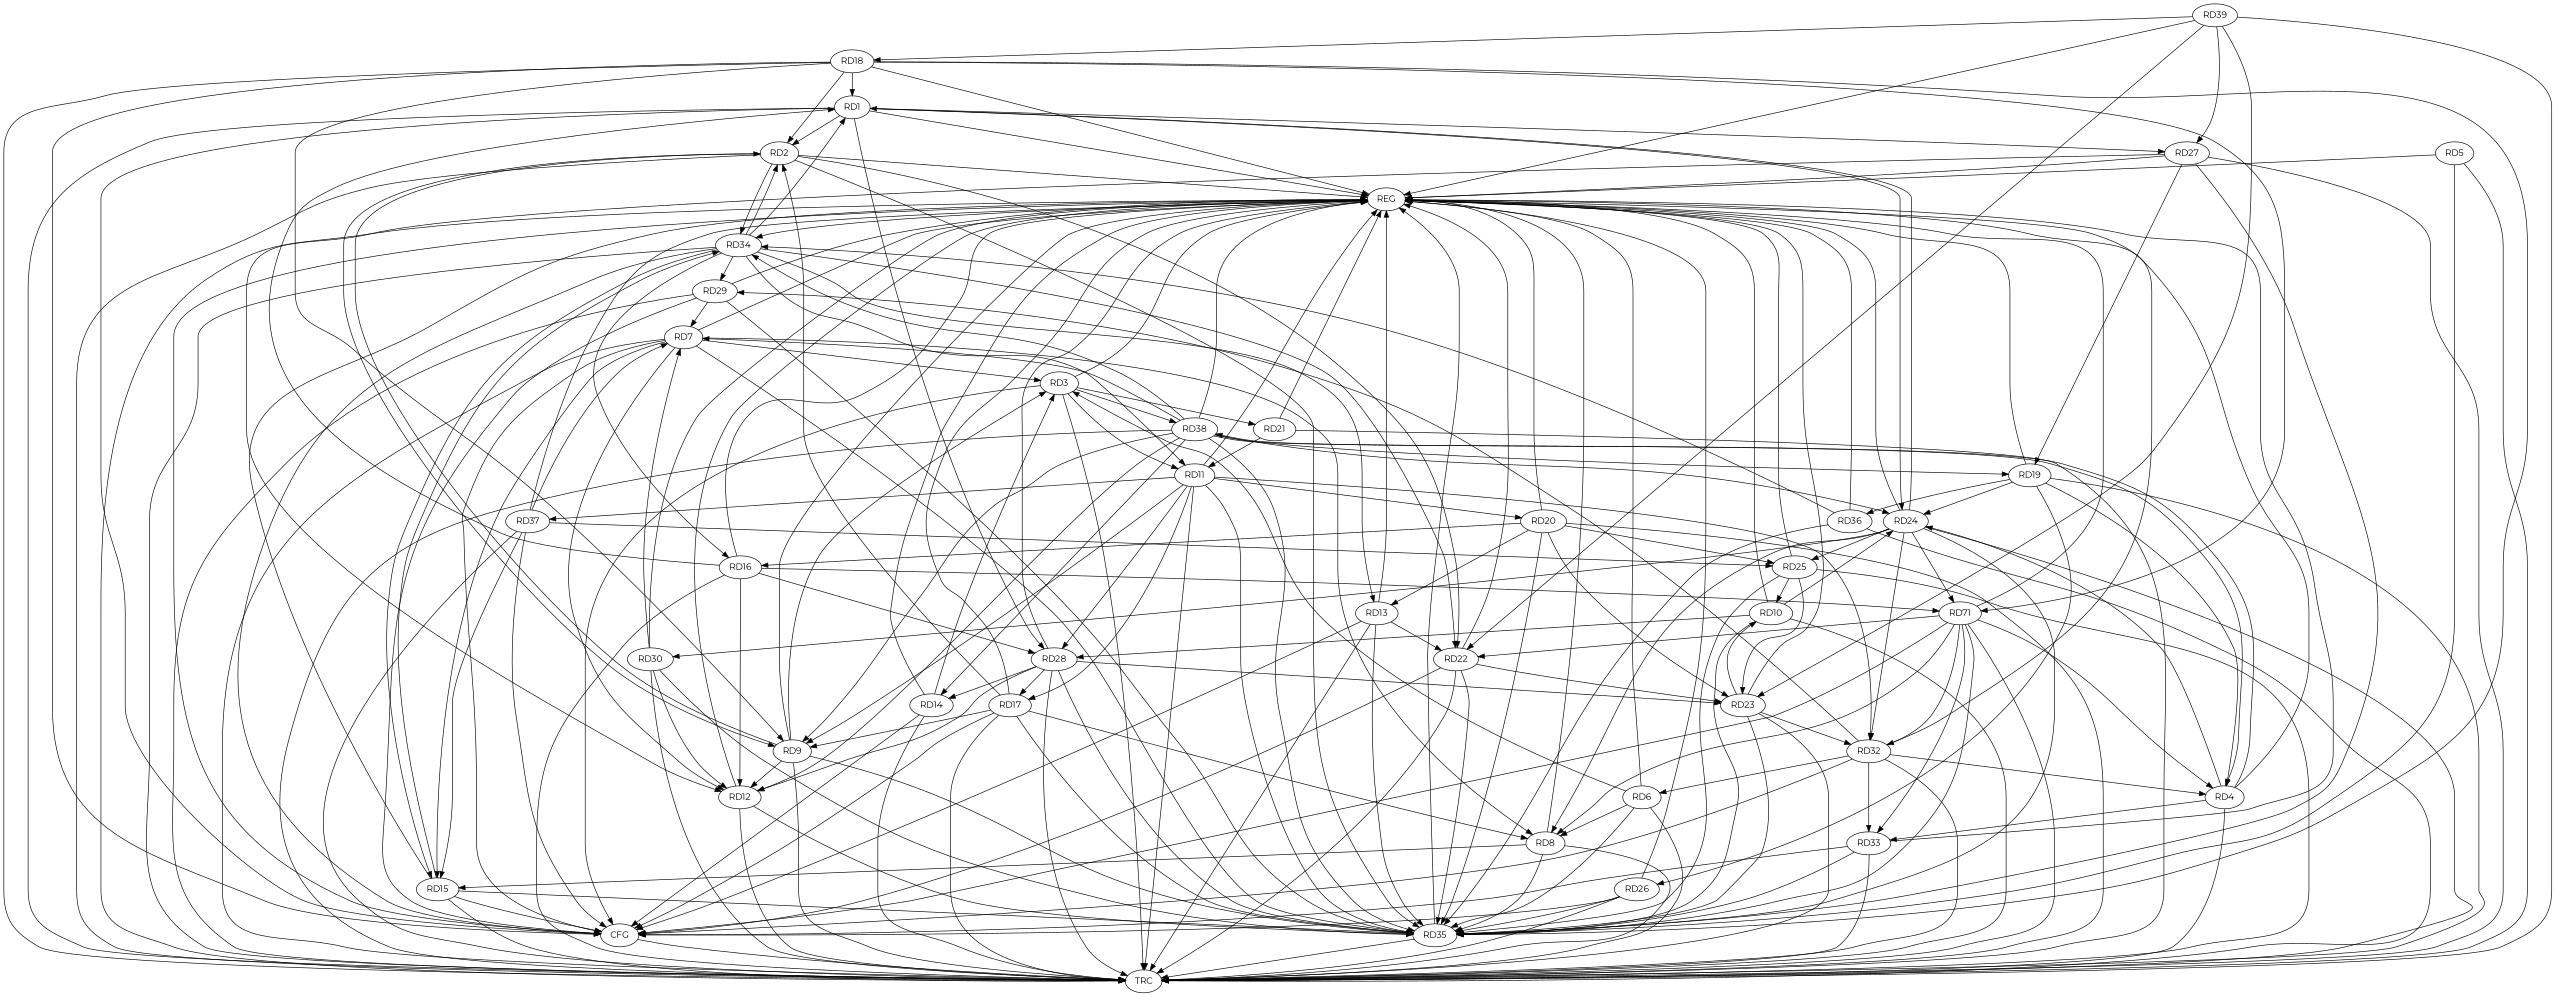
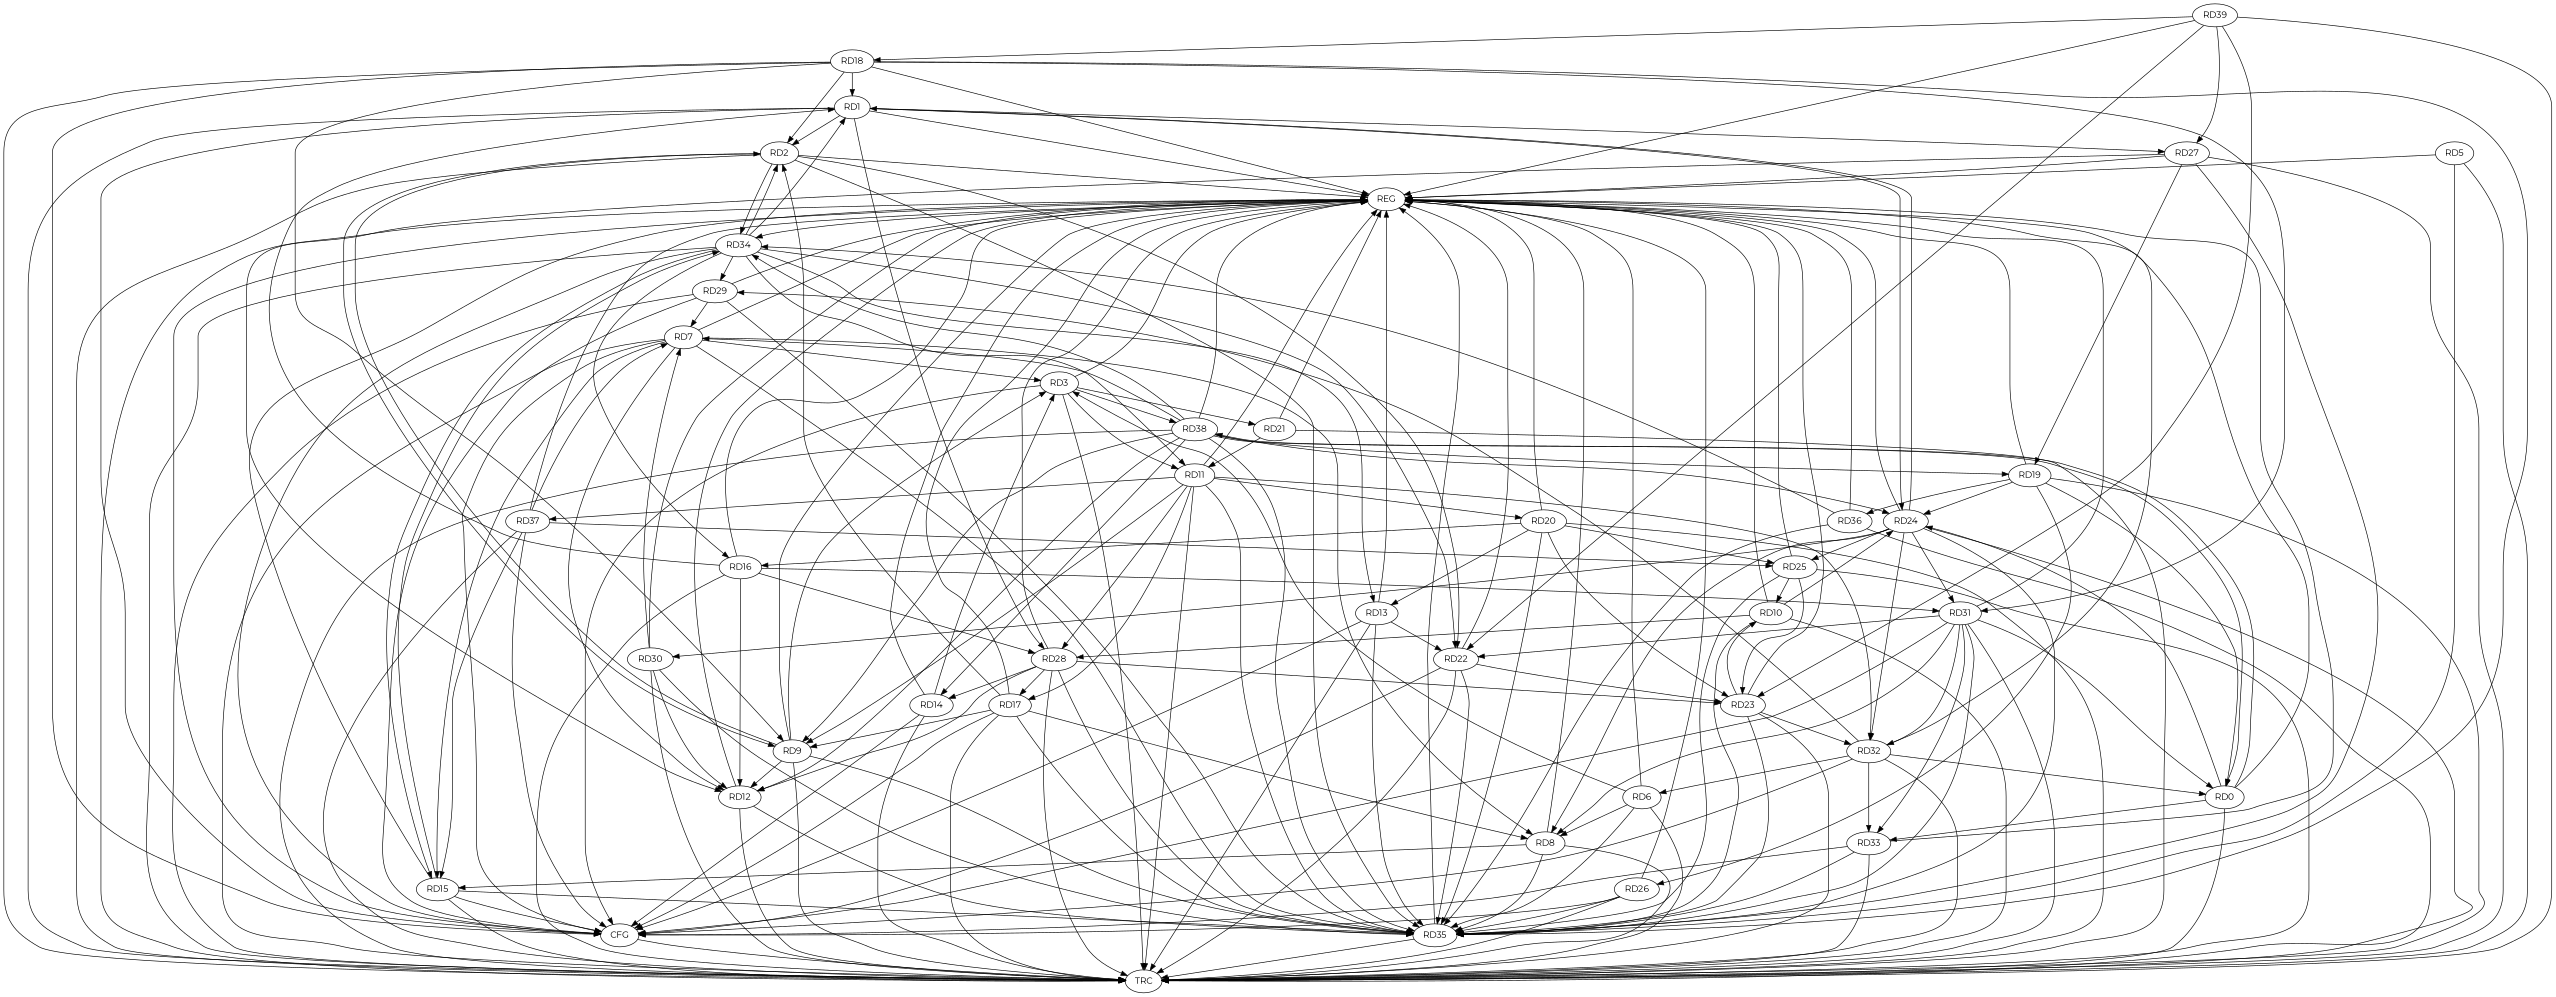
(1960, 613) -> (1960, 613)
(2225, 797) -> (2225, 797)
